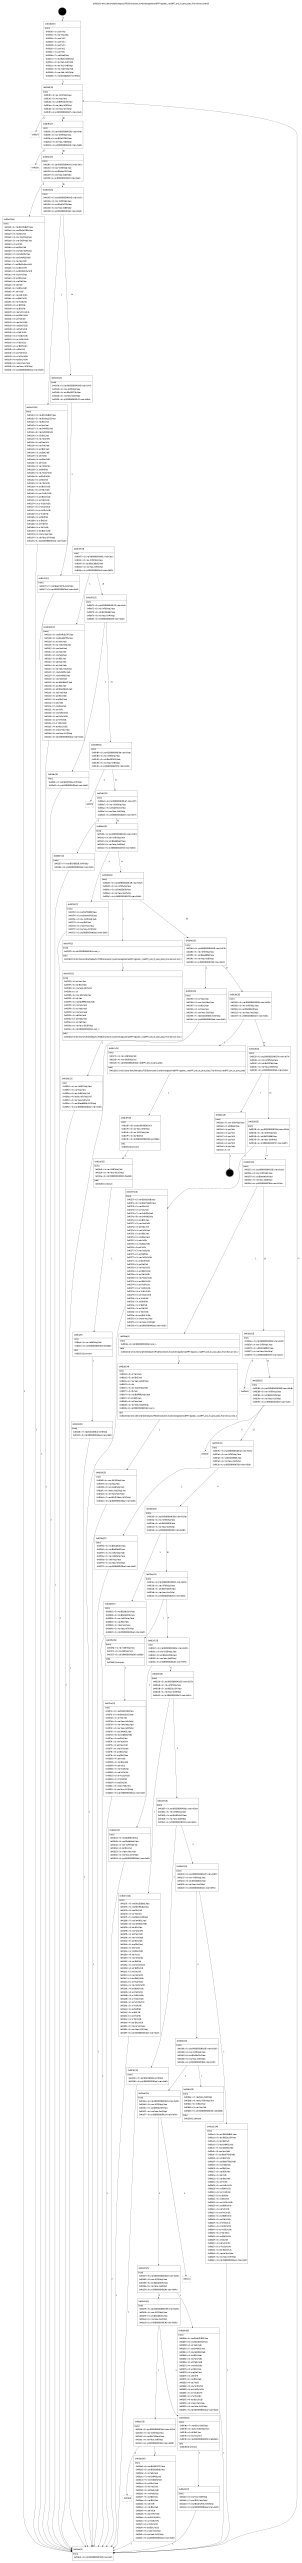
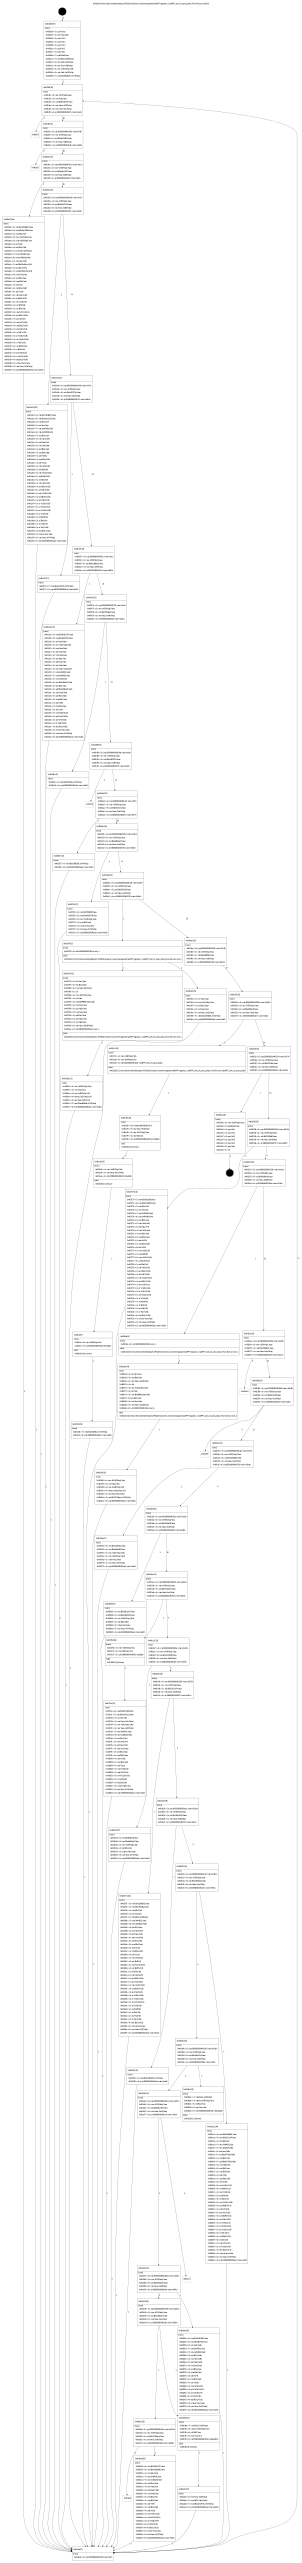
none -> (82, 474)
(206, 976) -> (185, 972)
